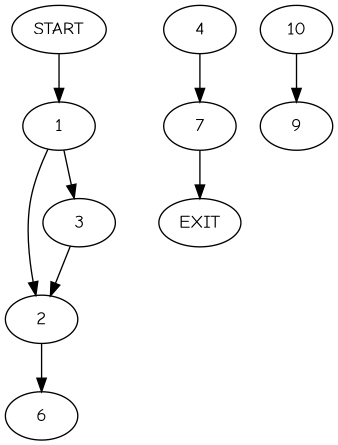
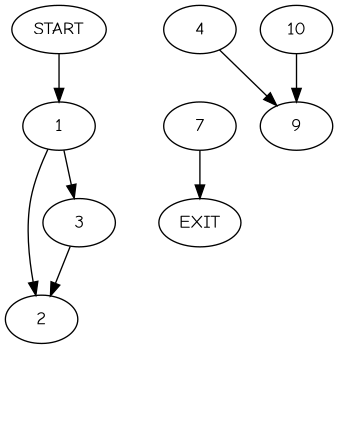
(200, 71) -> (243, 73)
(42, 416) -> none
